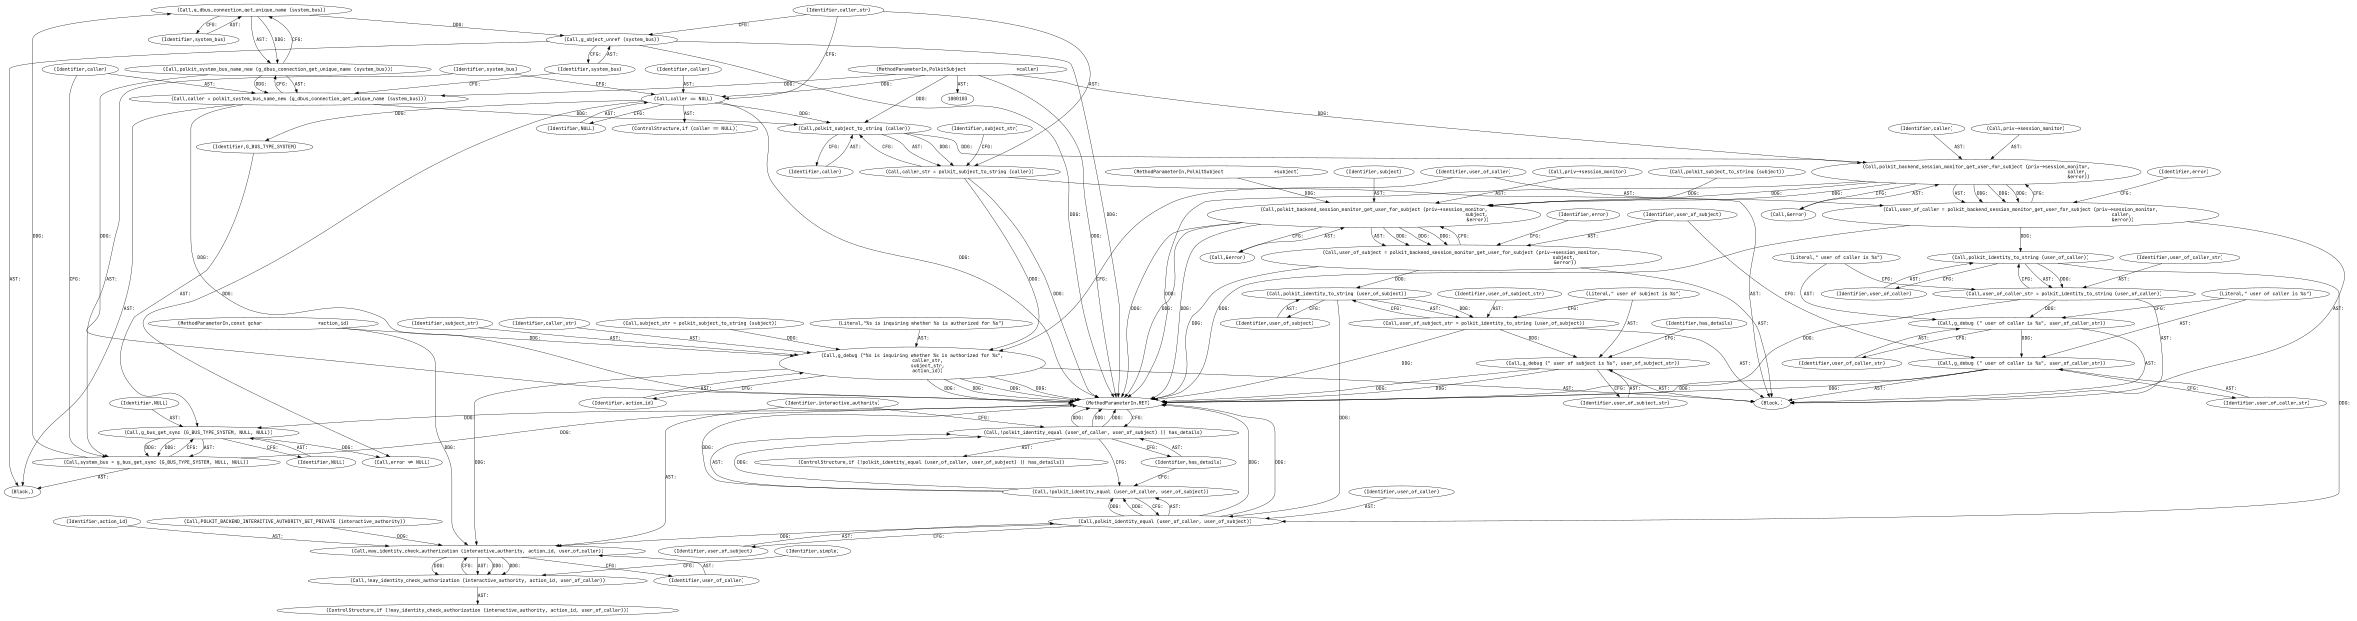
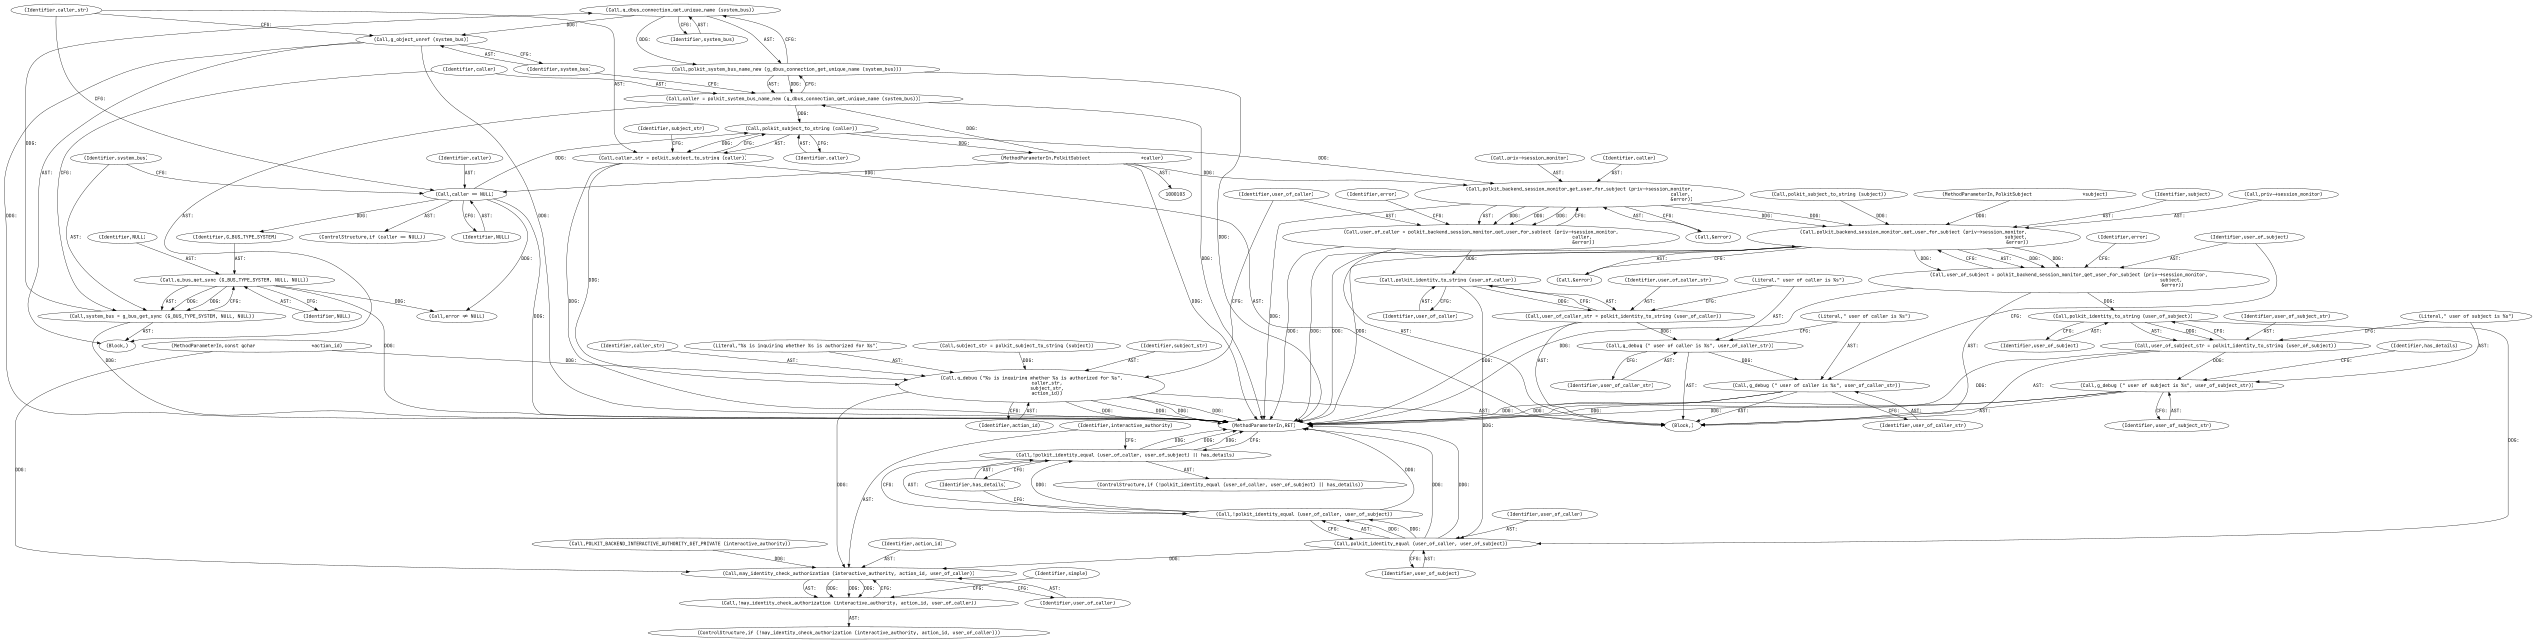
(908, 98) -> (938, 143)
(667, 411) -> (530, 414)
